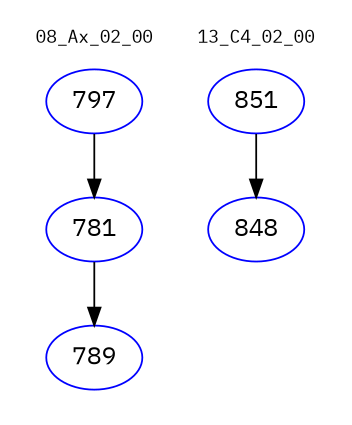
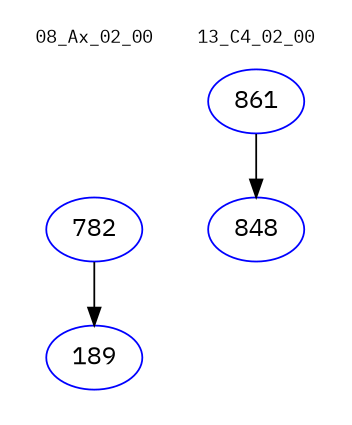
(94, 101) -> none
(256, 101) -> (256, 101)
(94, 230) -> (94, 230)
(94, 358) -> (94, 358)
